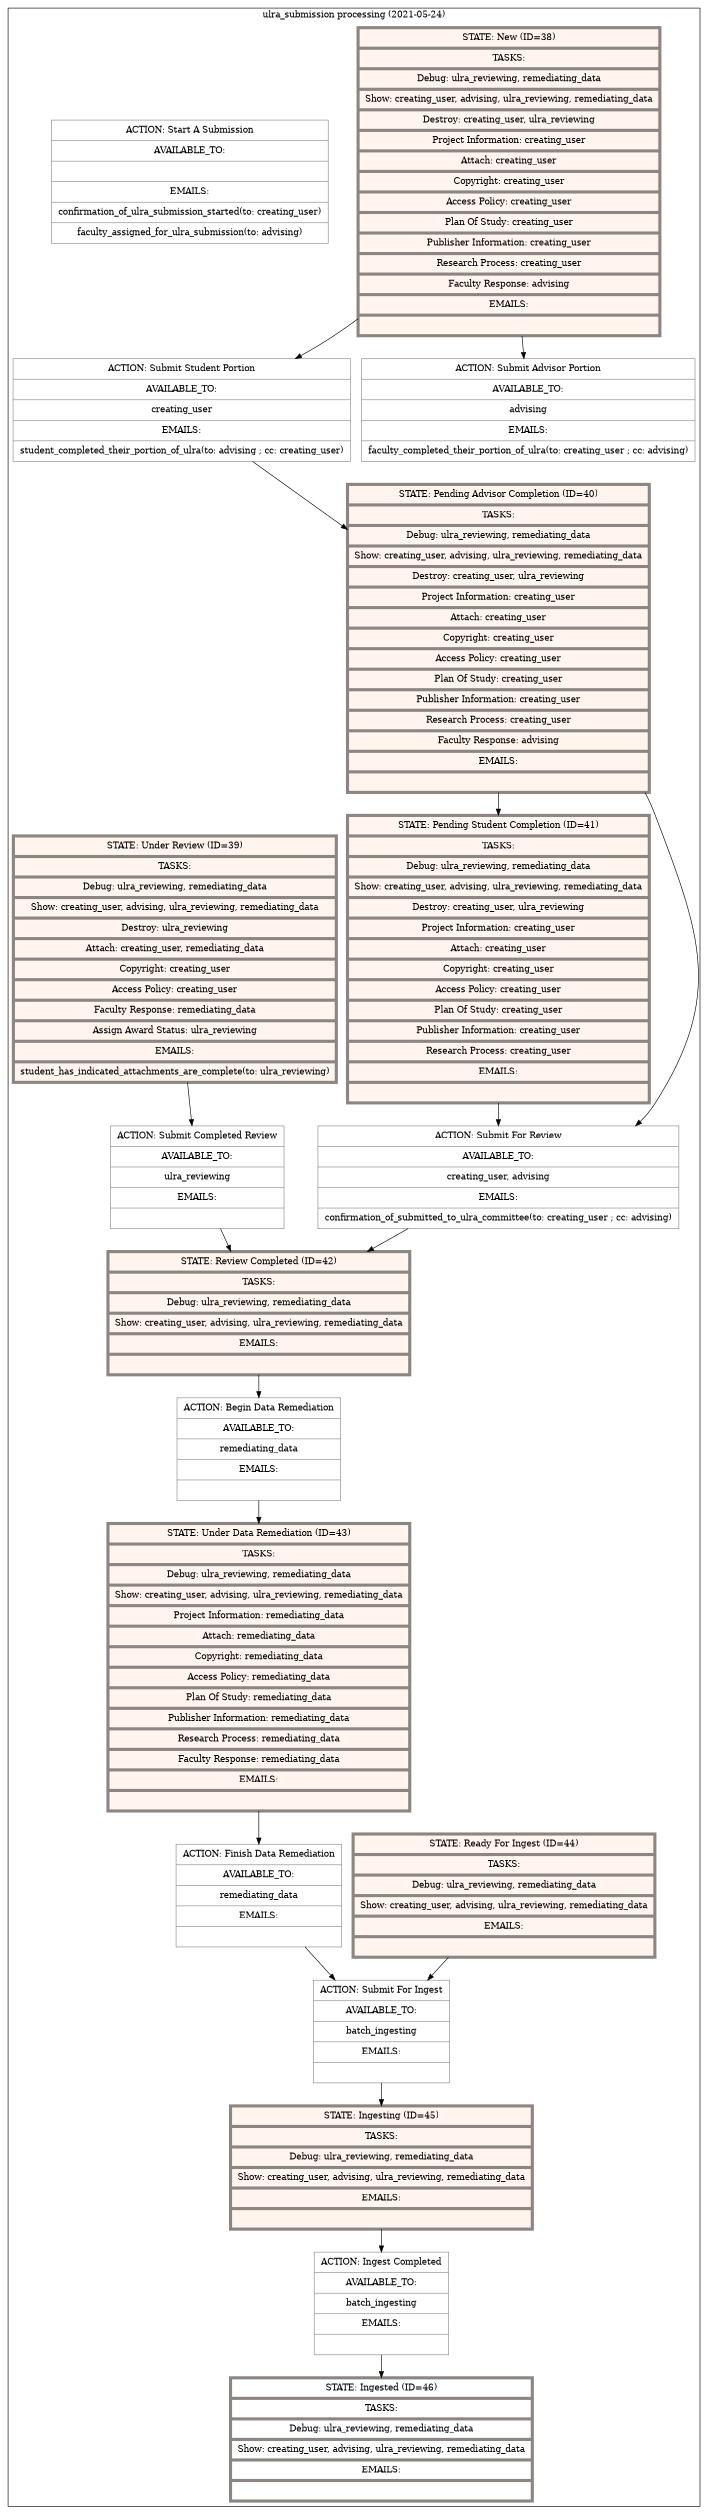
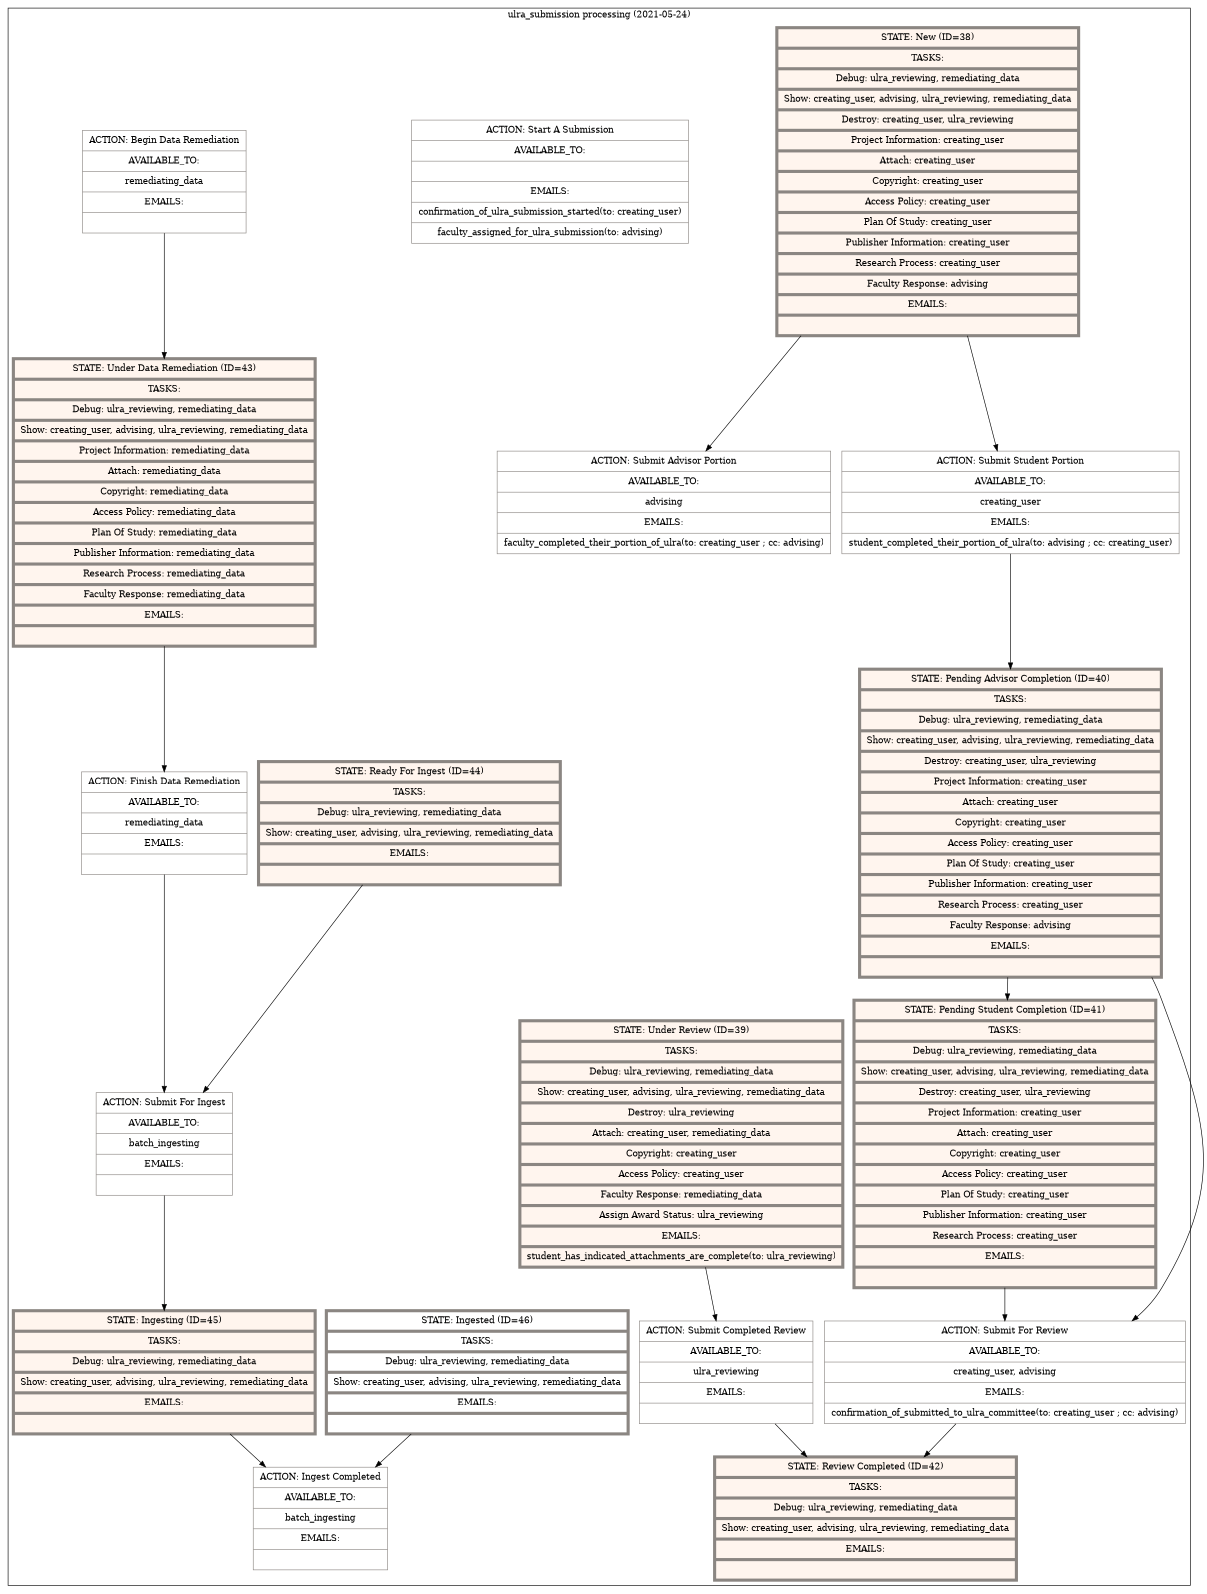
(259, 1383) -> none
(381, 2363) -> (396, 1448)
